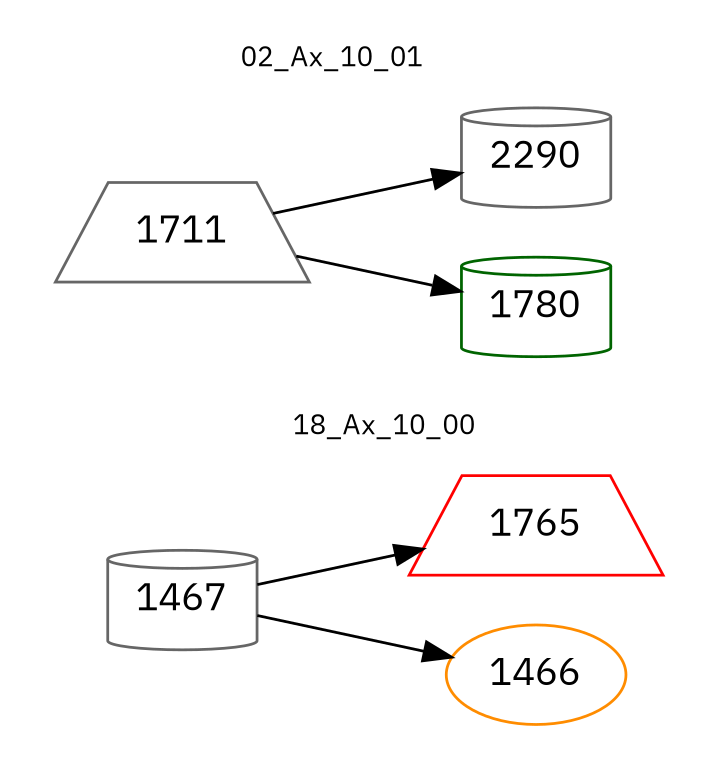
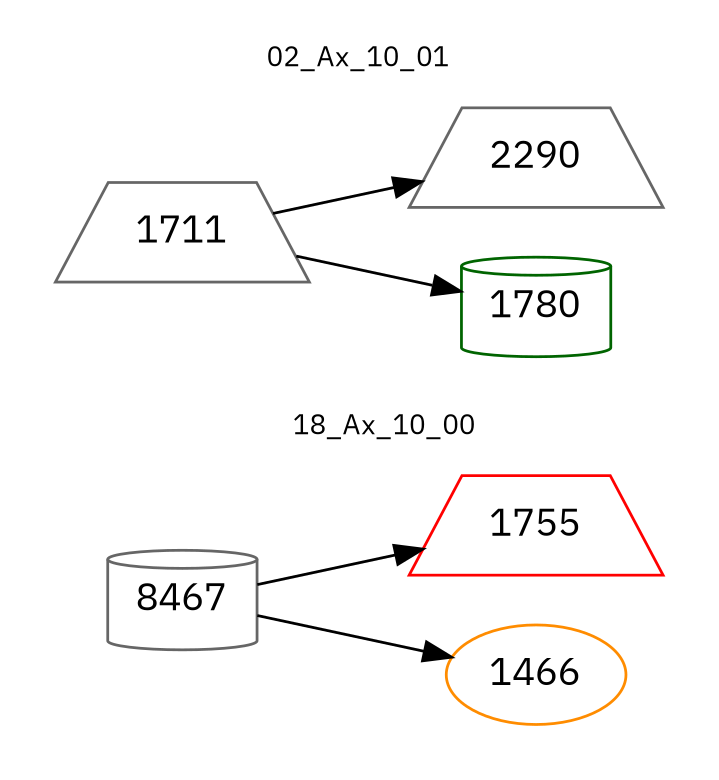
(536, 158) -> (536, 158)
(536, 525) -> (536, 525)
(182, 600) -> (182, 600)
